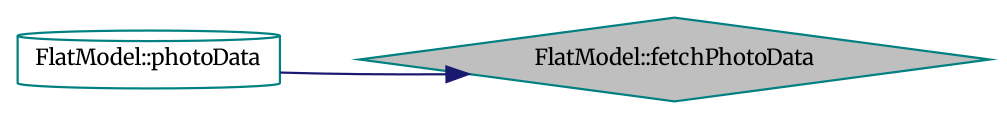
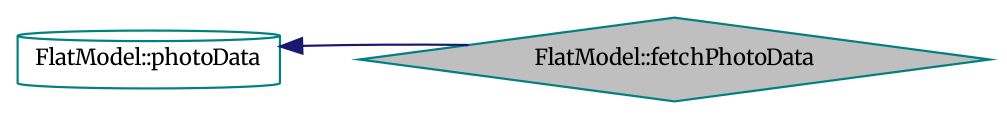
(363, 74) -> (386, 45)
